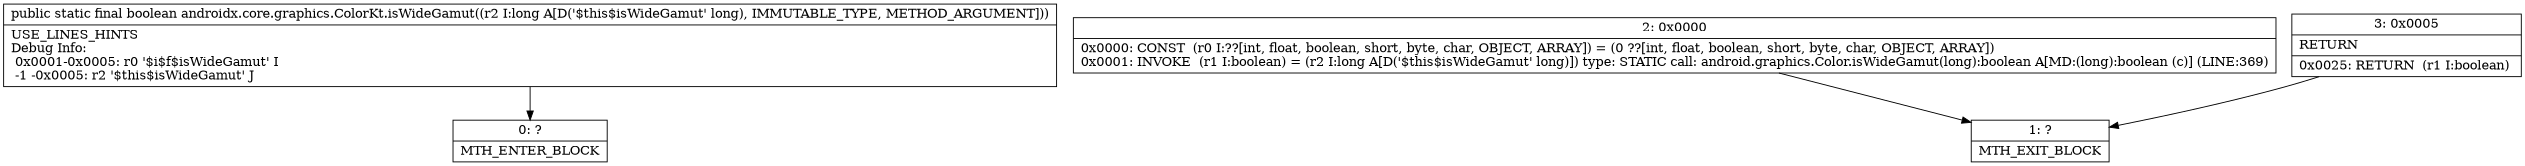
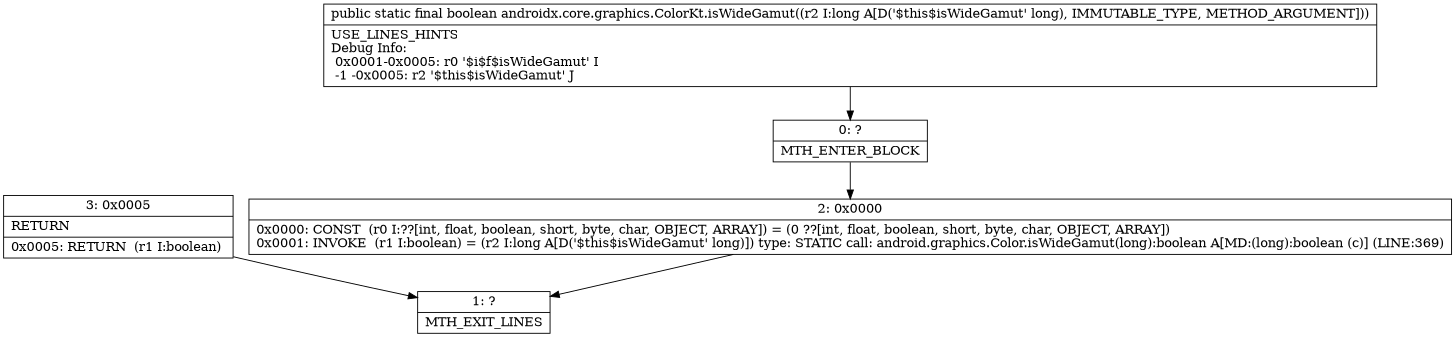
(2407, 66) -> (118, 247)
(2040, 151) -> (484, 322)
none -> (850, 176)
